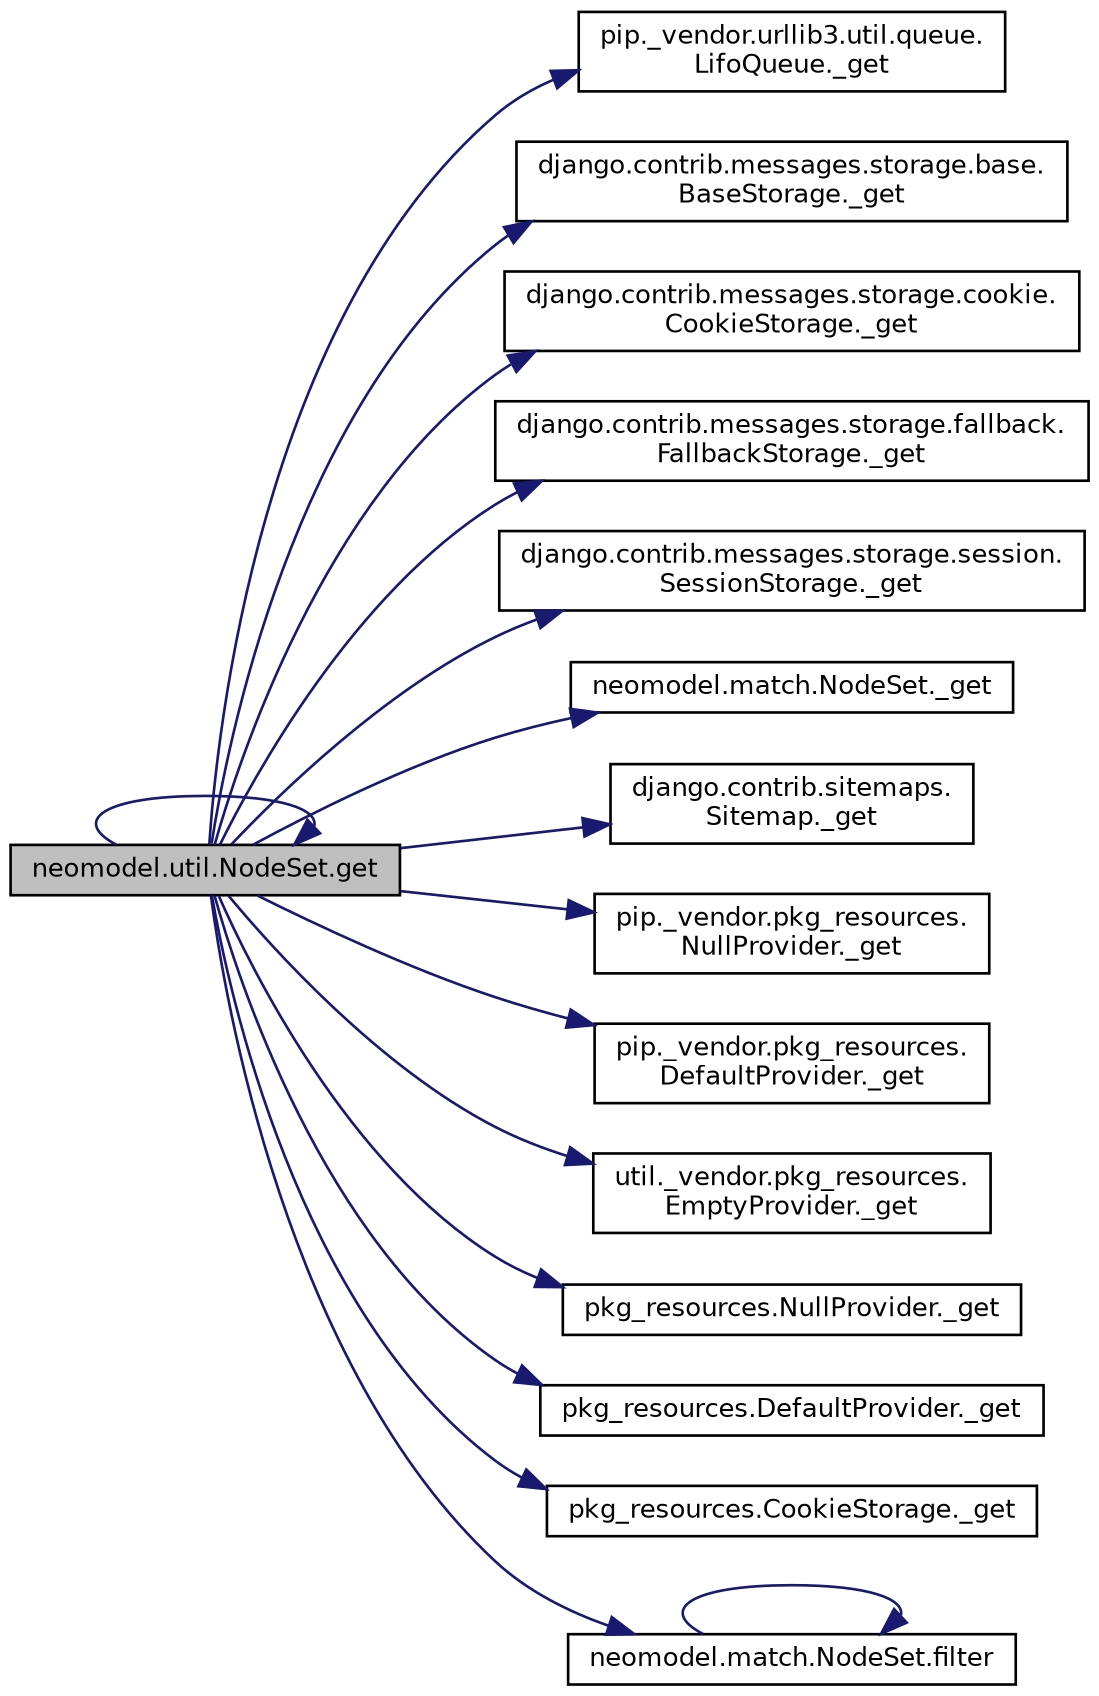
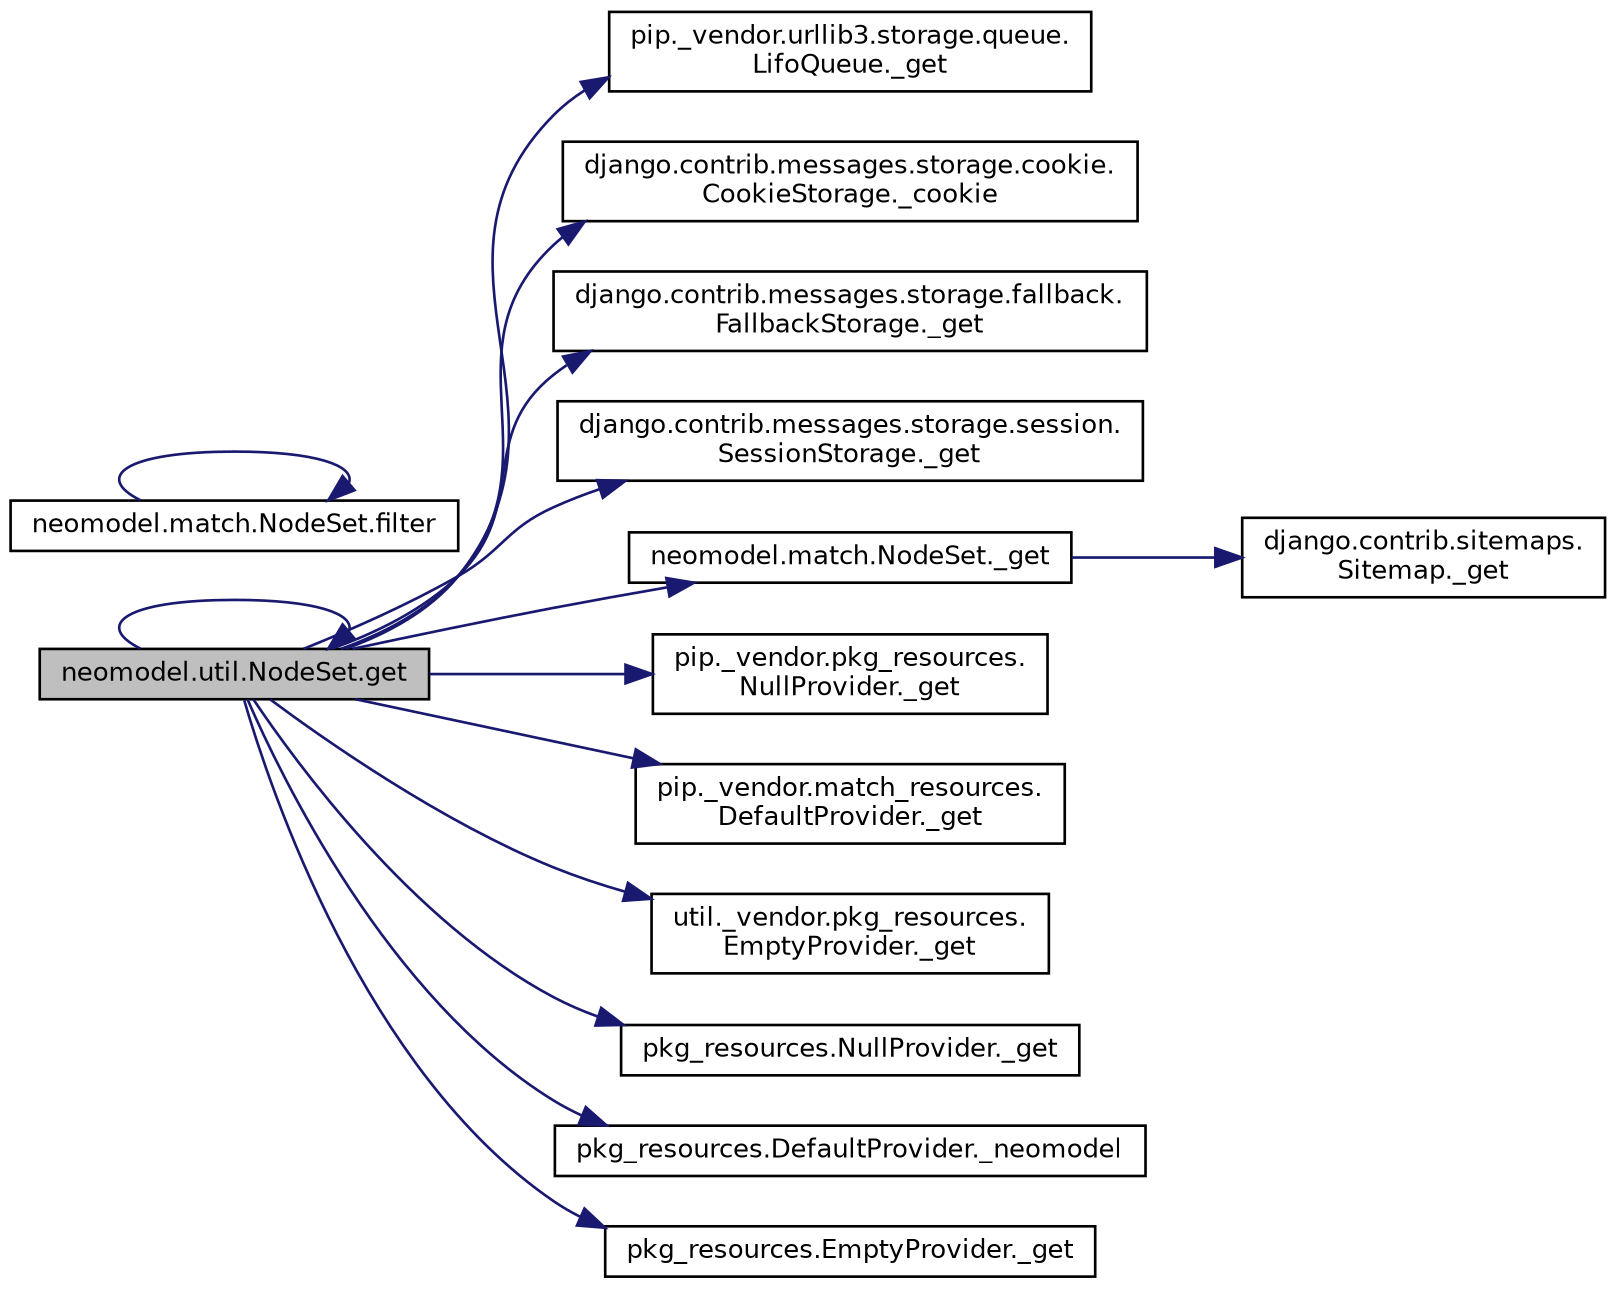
(792, 52) -> (850, 52)
(792, 181) -> none
(792, 311) -> (850, 181)
(492, 838) -> (1143, 558)
(792, 1063) -> (850, 804)
(327, 1312) -> none
(792, 1410) -> (850, 1151)
(792, 1511) -> (850, 1251)
